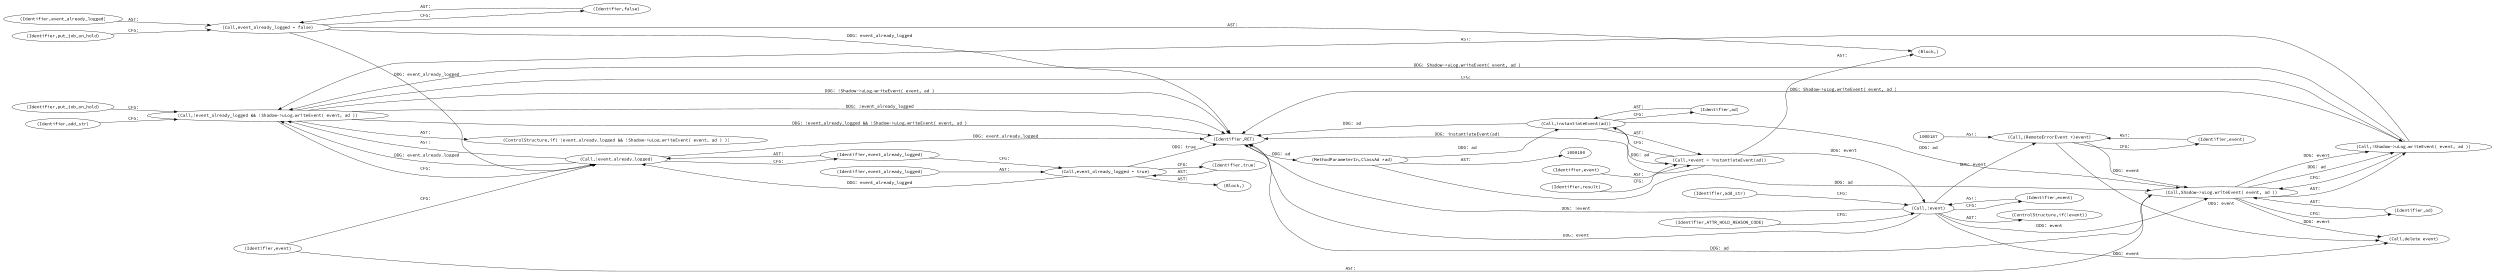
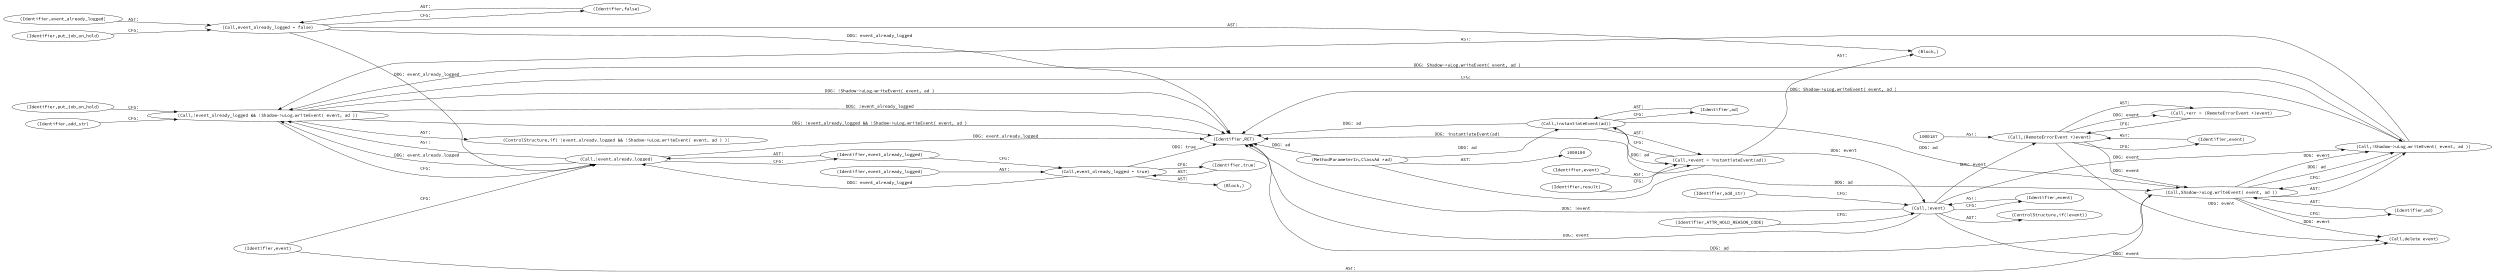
none -> (2221, 113)
(1269, 156) -> (1288, 150)
(2072, 232) -> (2138, 160)
